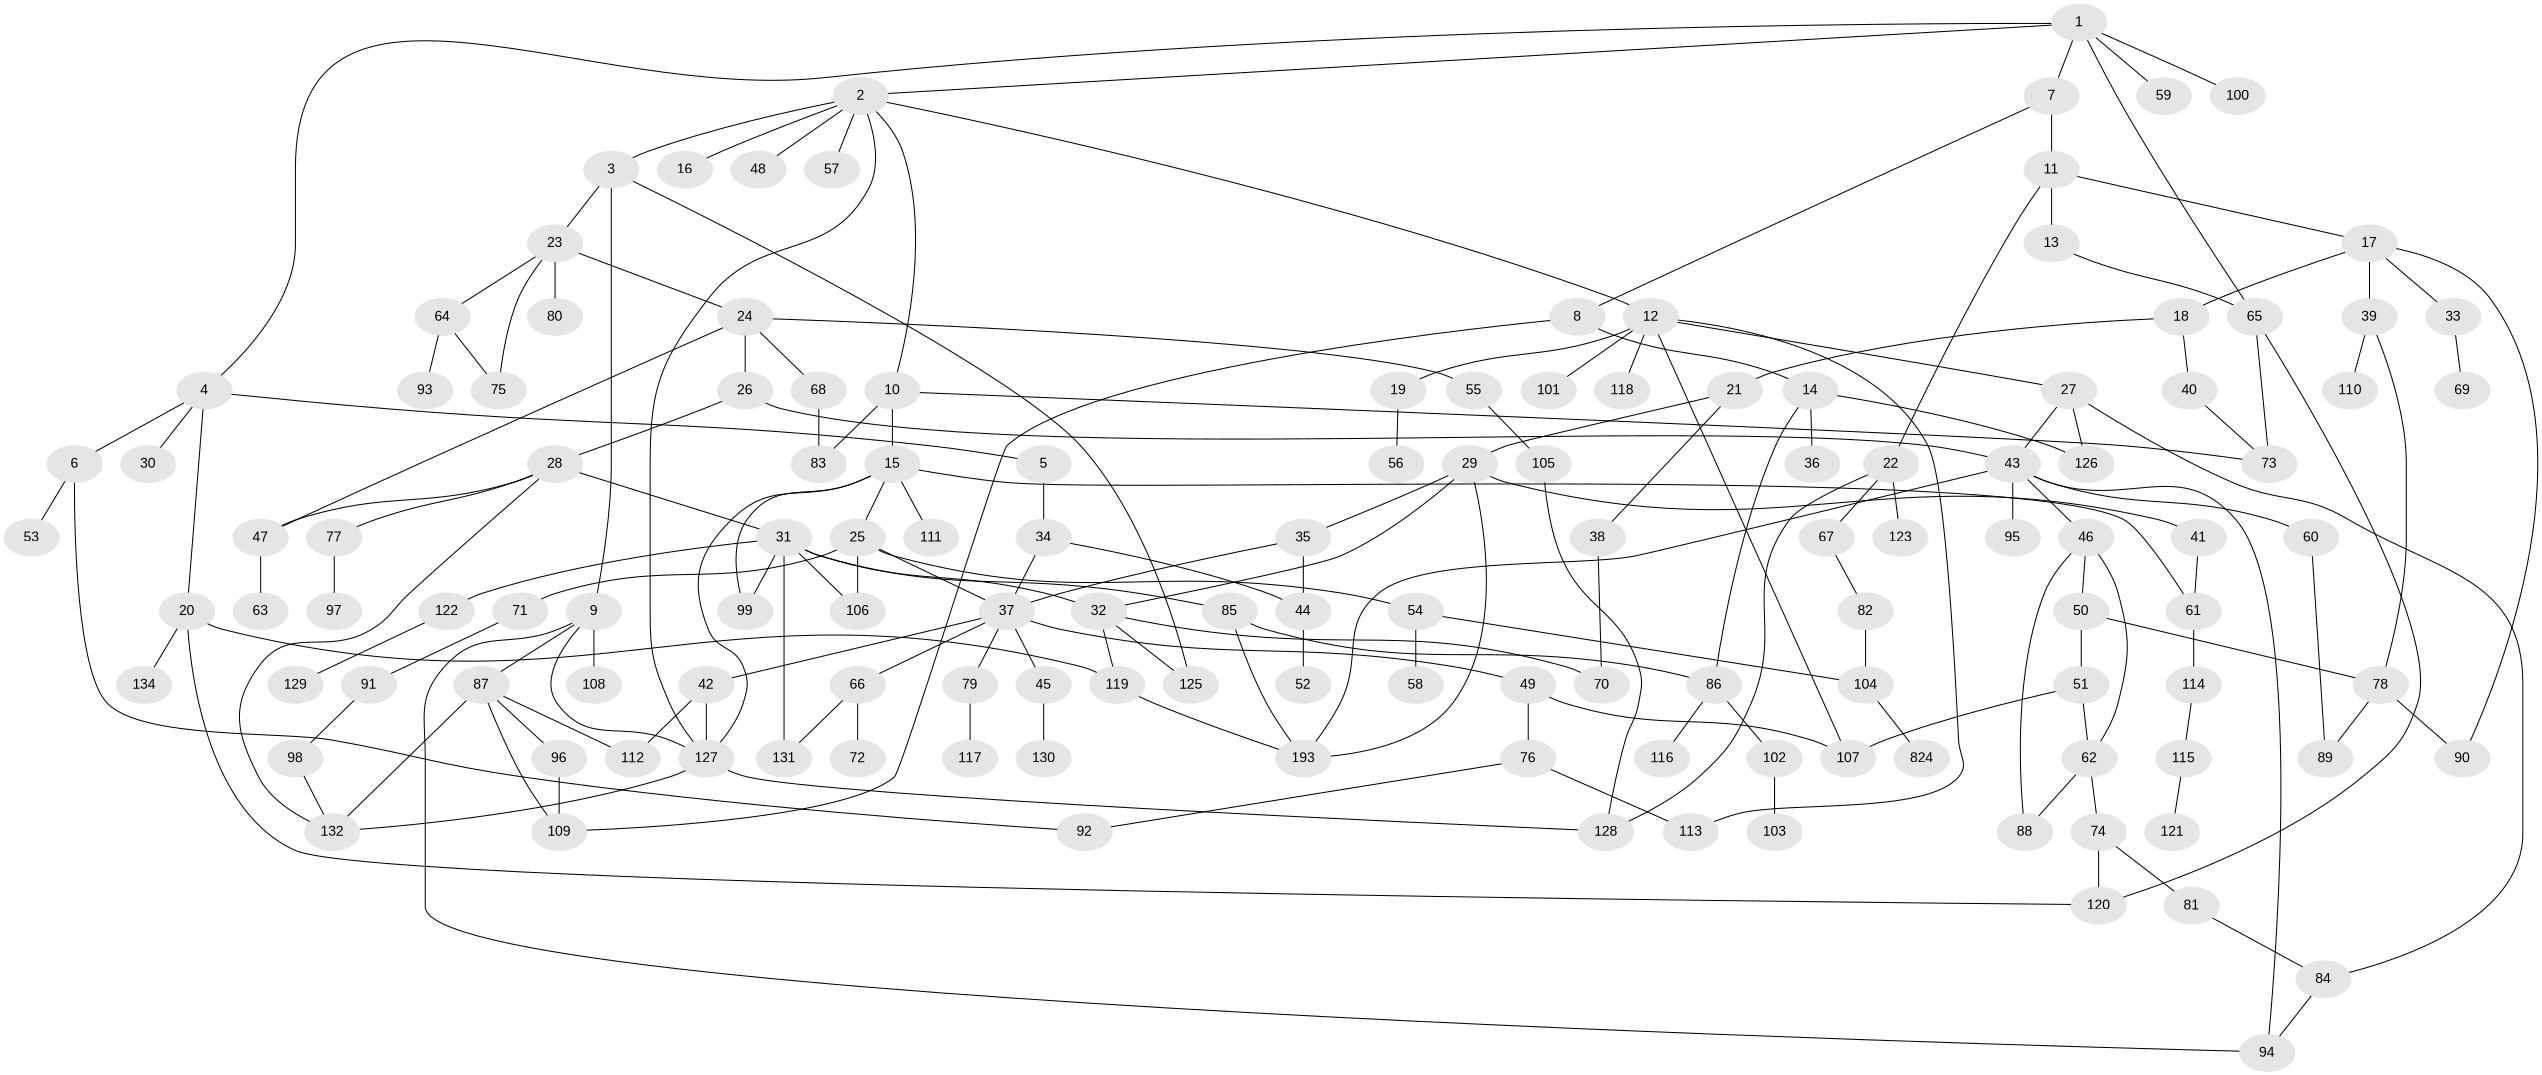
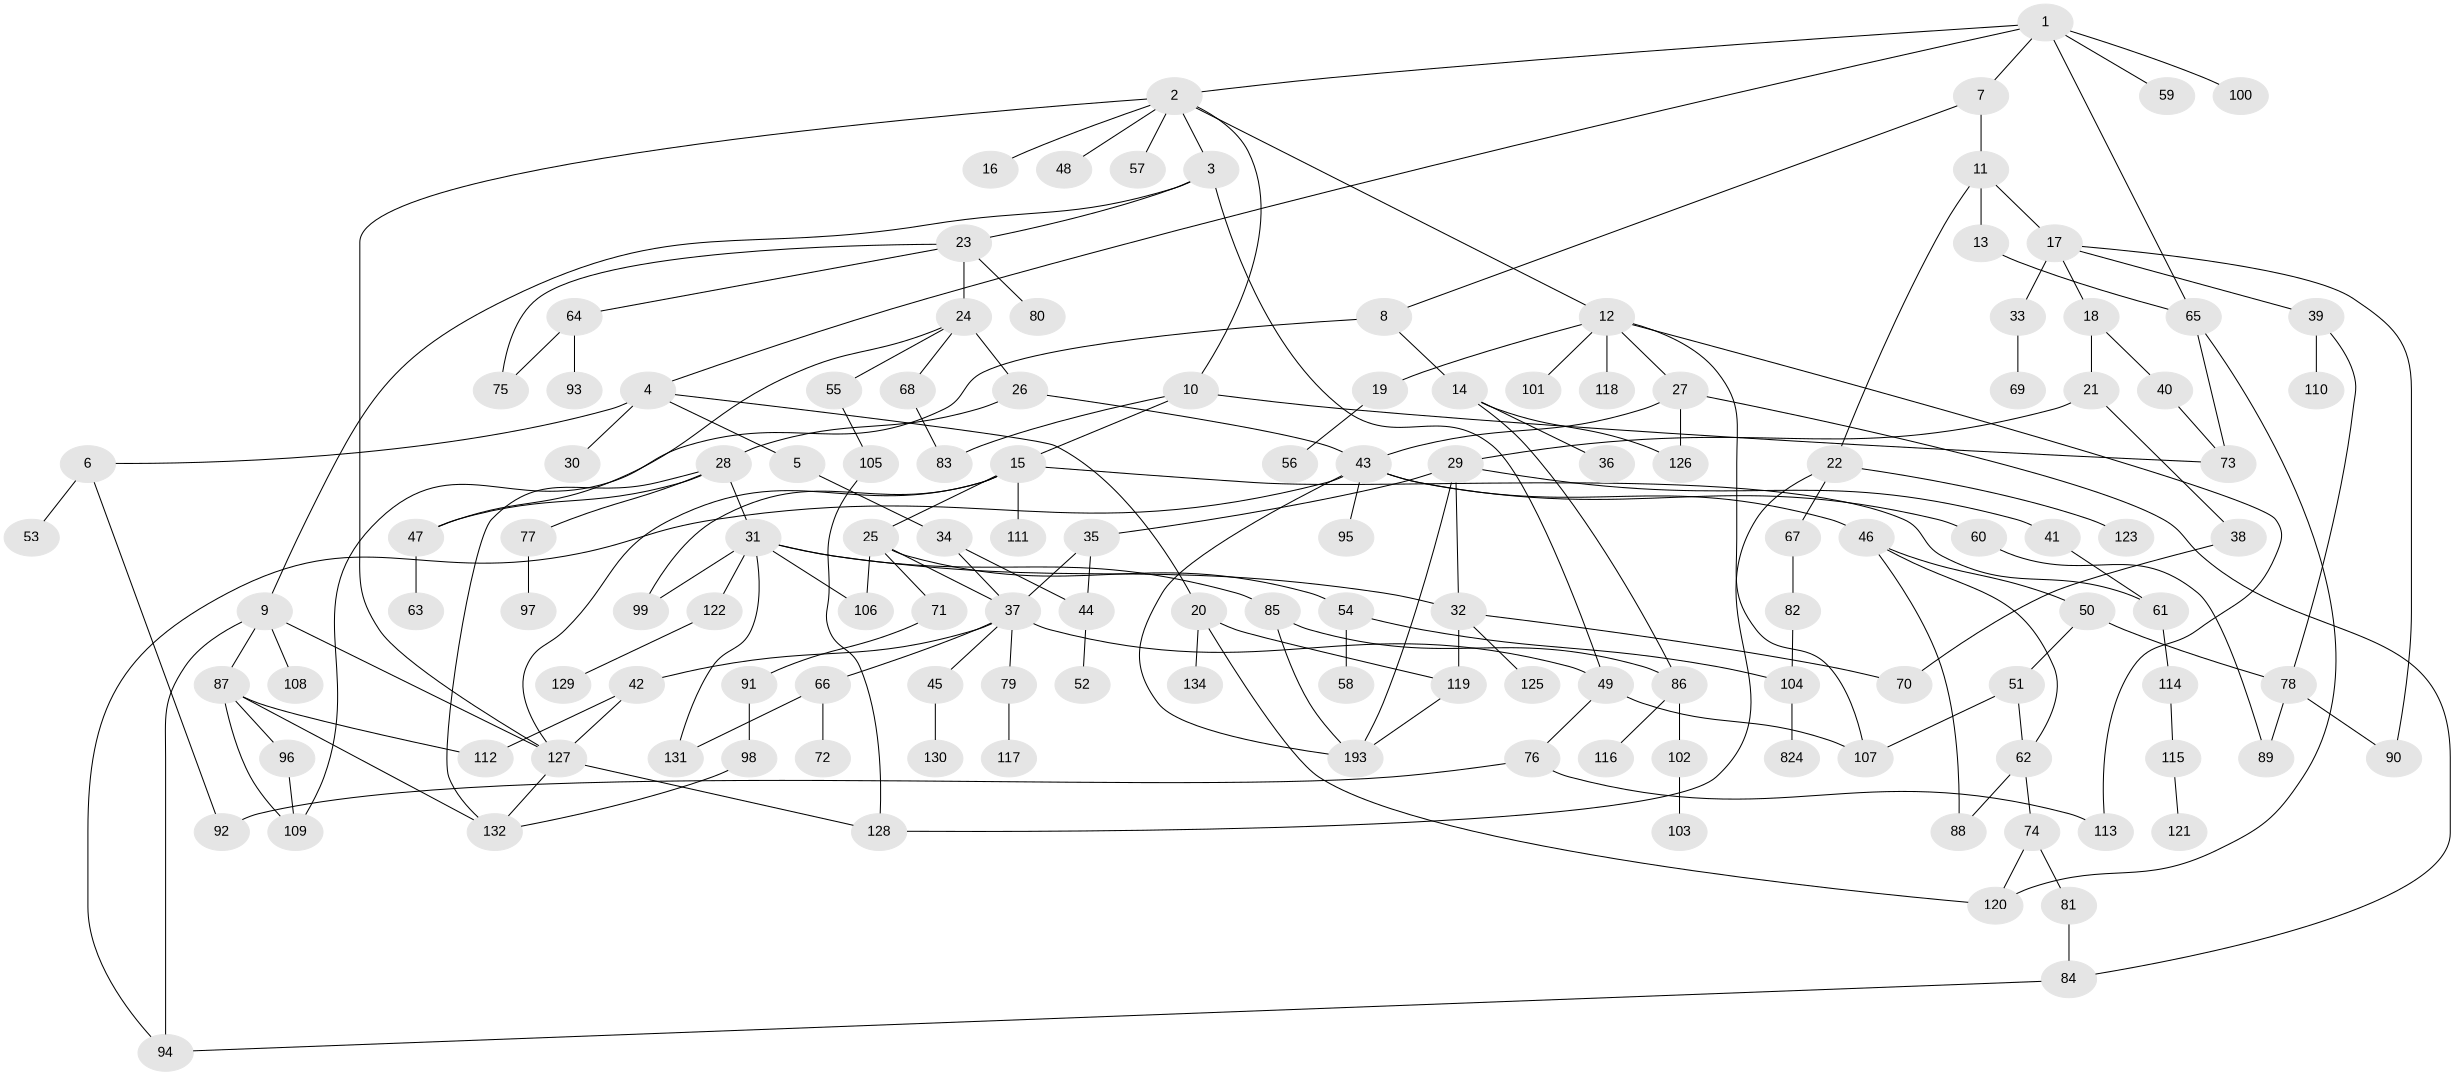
(971, 364) -> (1412, 427)
